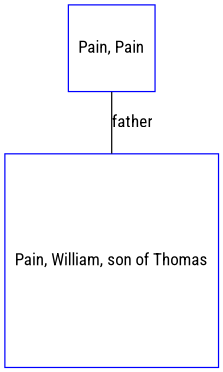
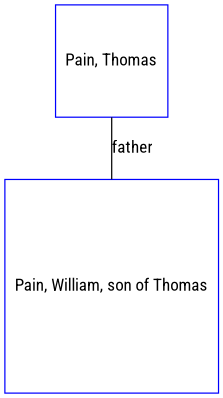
(112, 48) -> (112, 61)
